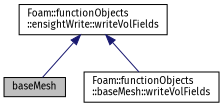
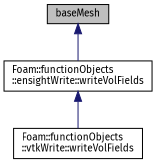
(58, 60) -> (78, 47)
(152, 87) -> (78, 143)
